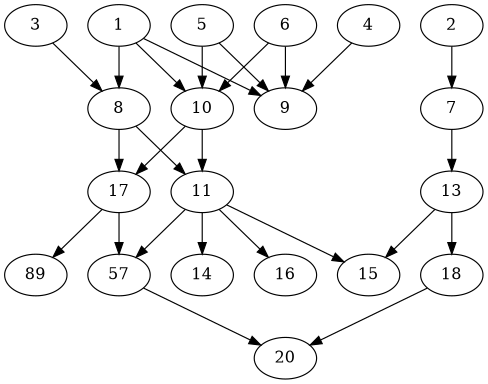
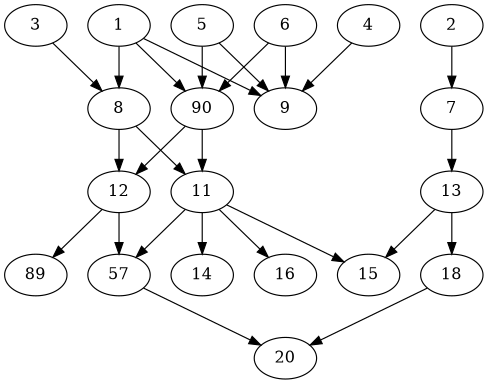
(202, 109) -> (202, 109)
(119, 192) -> (119, 192)
